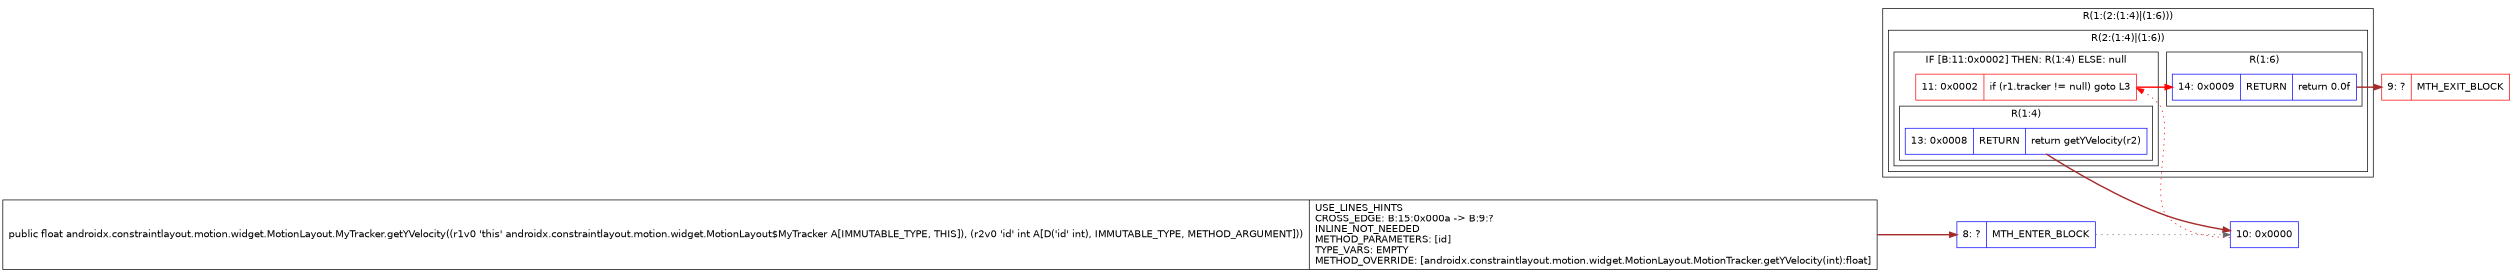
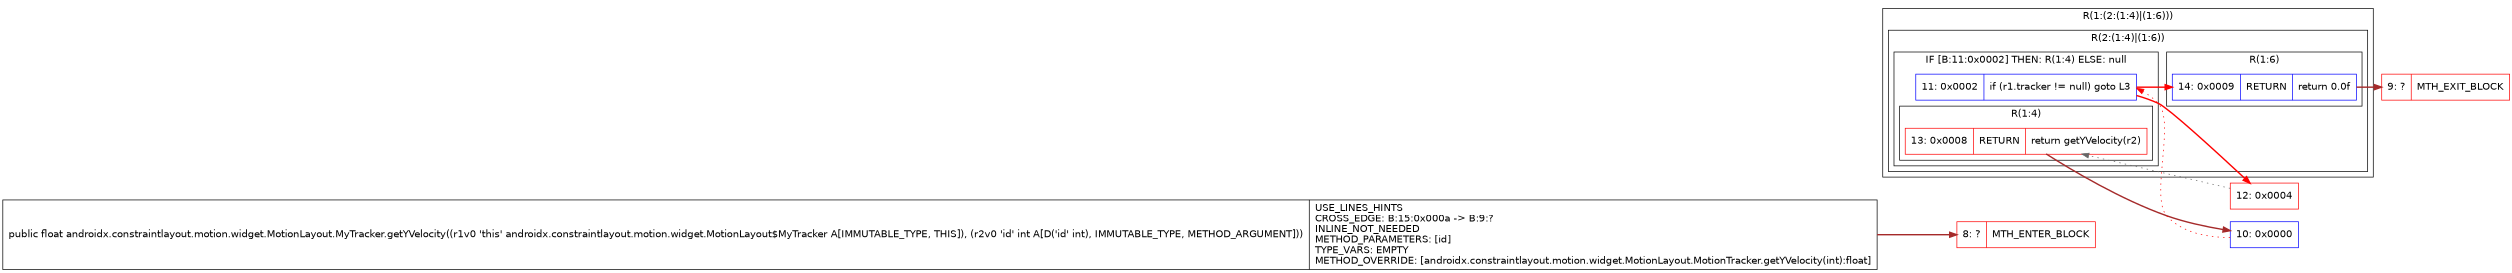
(2026, 87) -> (2026, 87)
(2026, 141) -> (2026, 141)
none -> (2264, 196)
(2026, 235) -> (2026, 235)
(2159, 235) -> none
